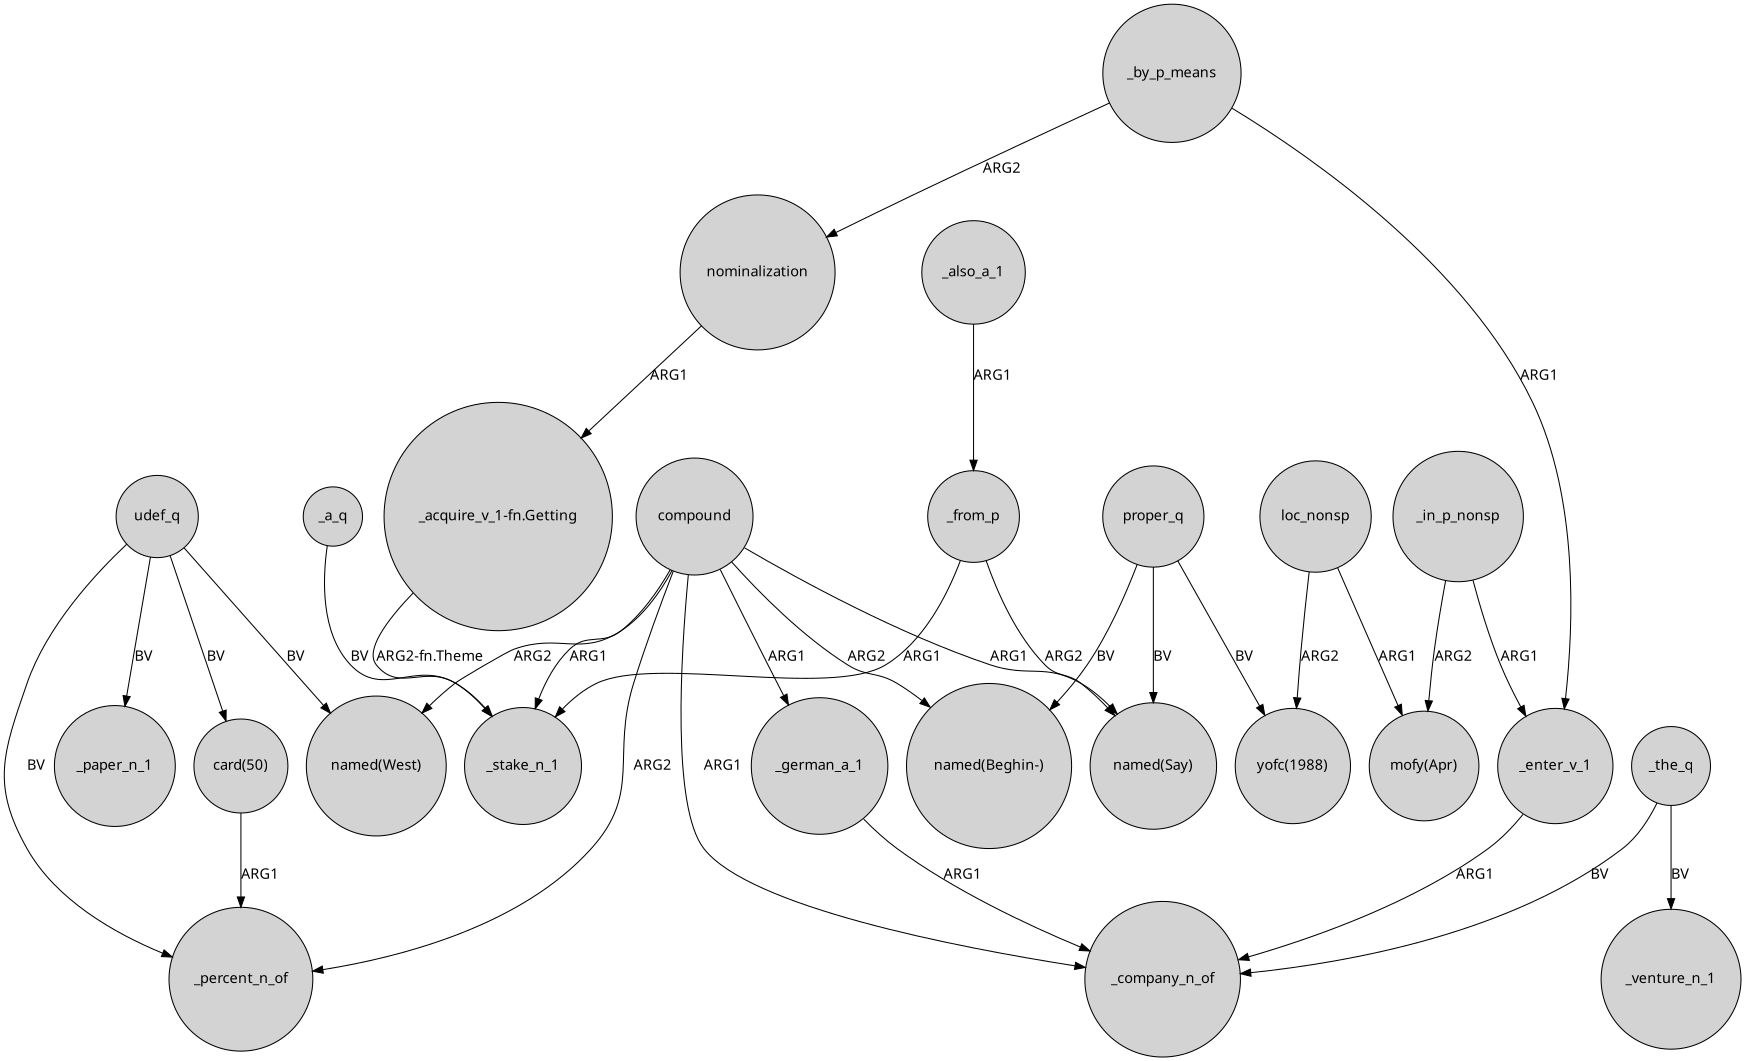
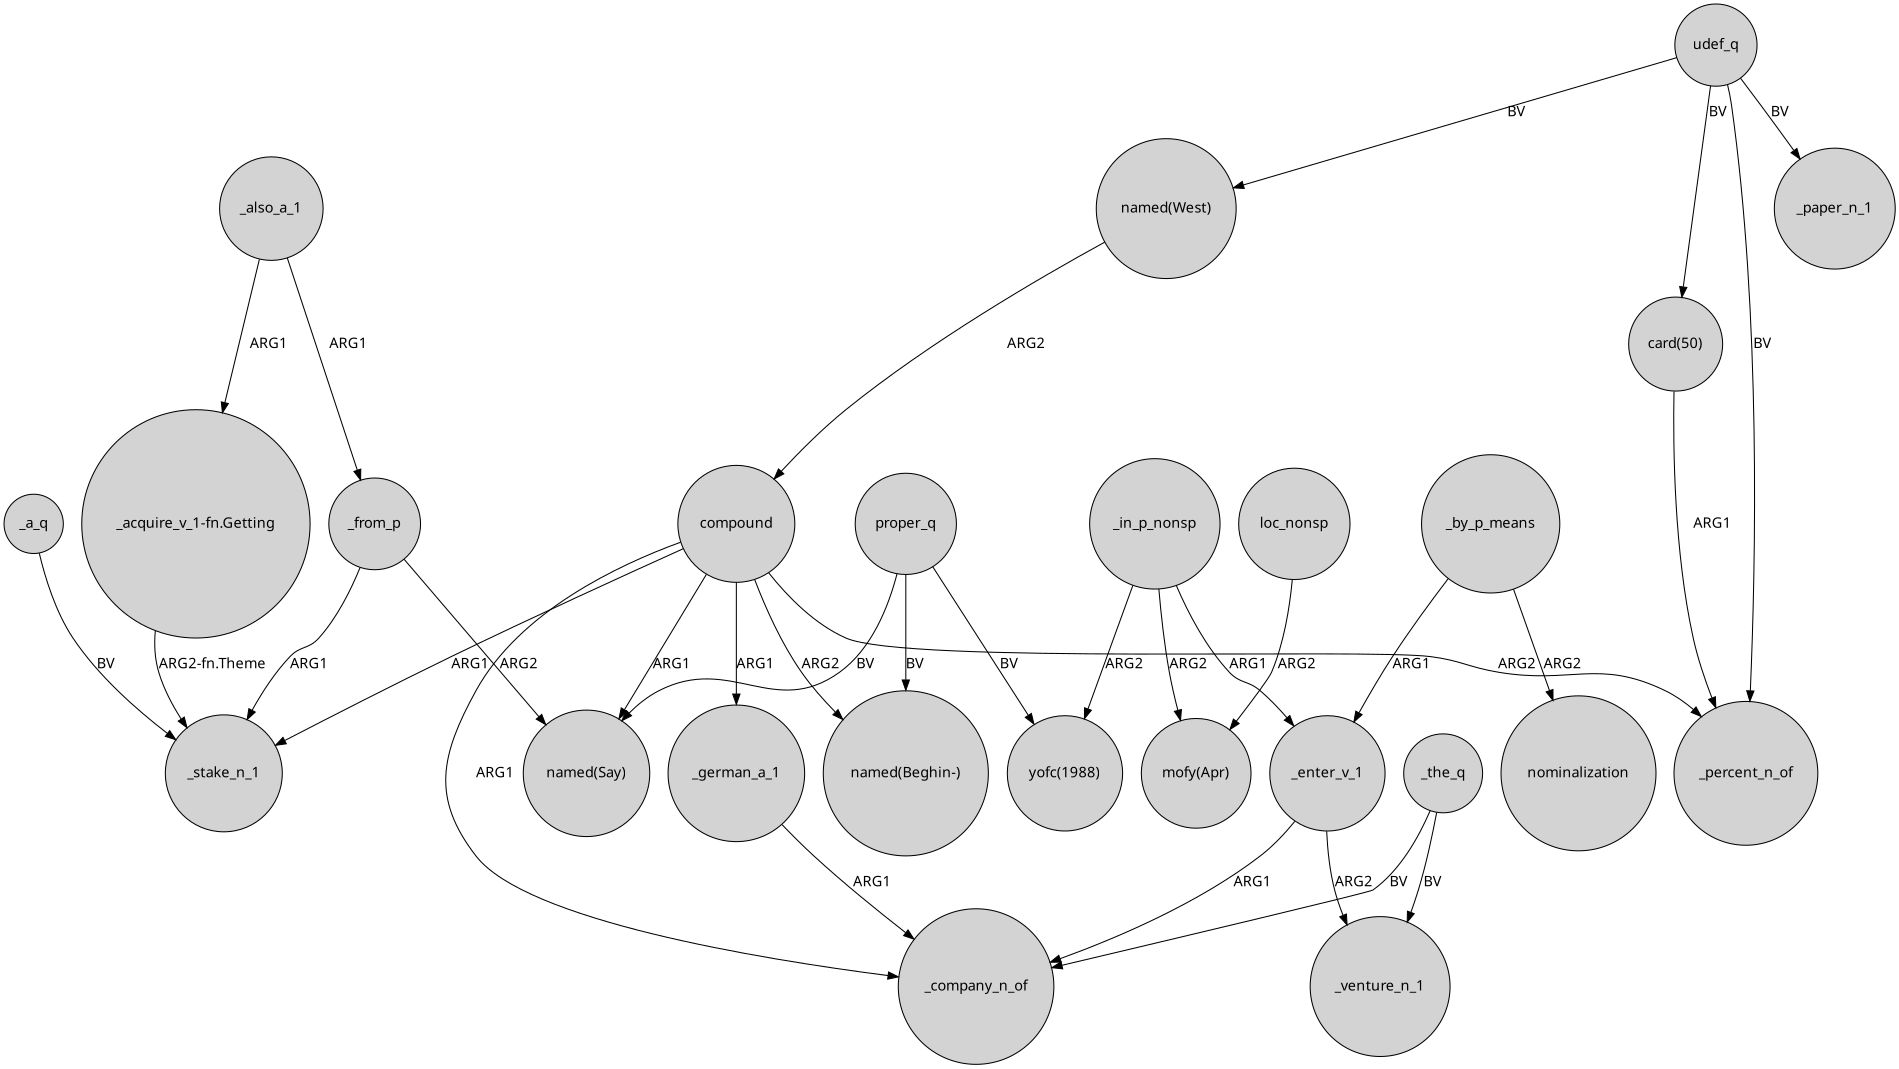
(645, 378) -> (242, 331)
(1303, 635) -> (1110, 647)
(557, 643) -> (934, 345)
(1398, 657) -> (1297, 664)
none -> (1331, 874)
